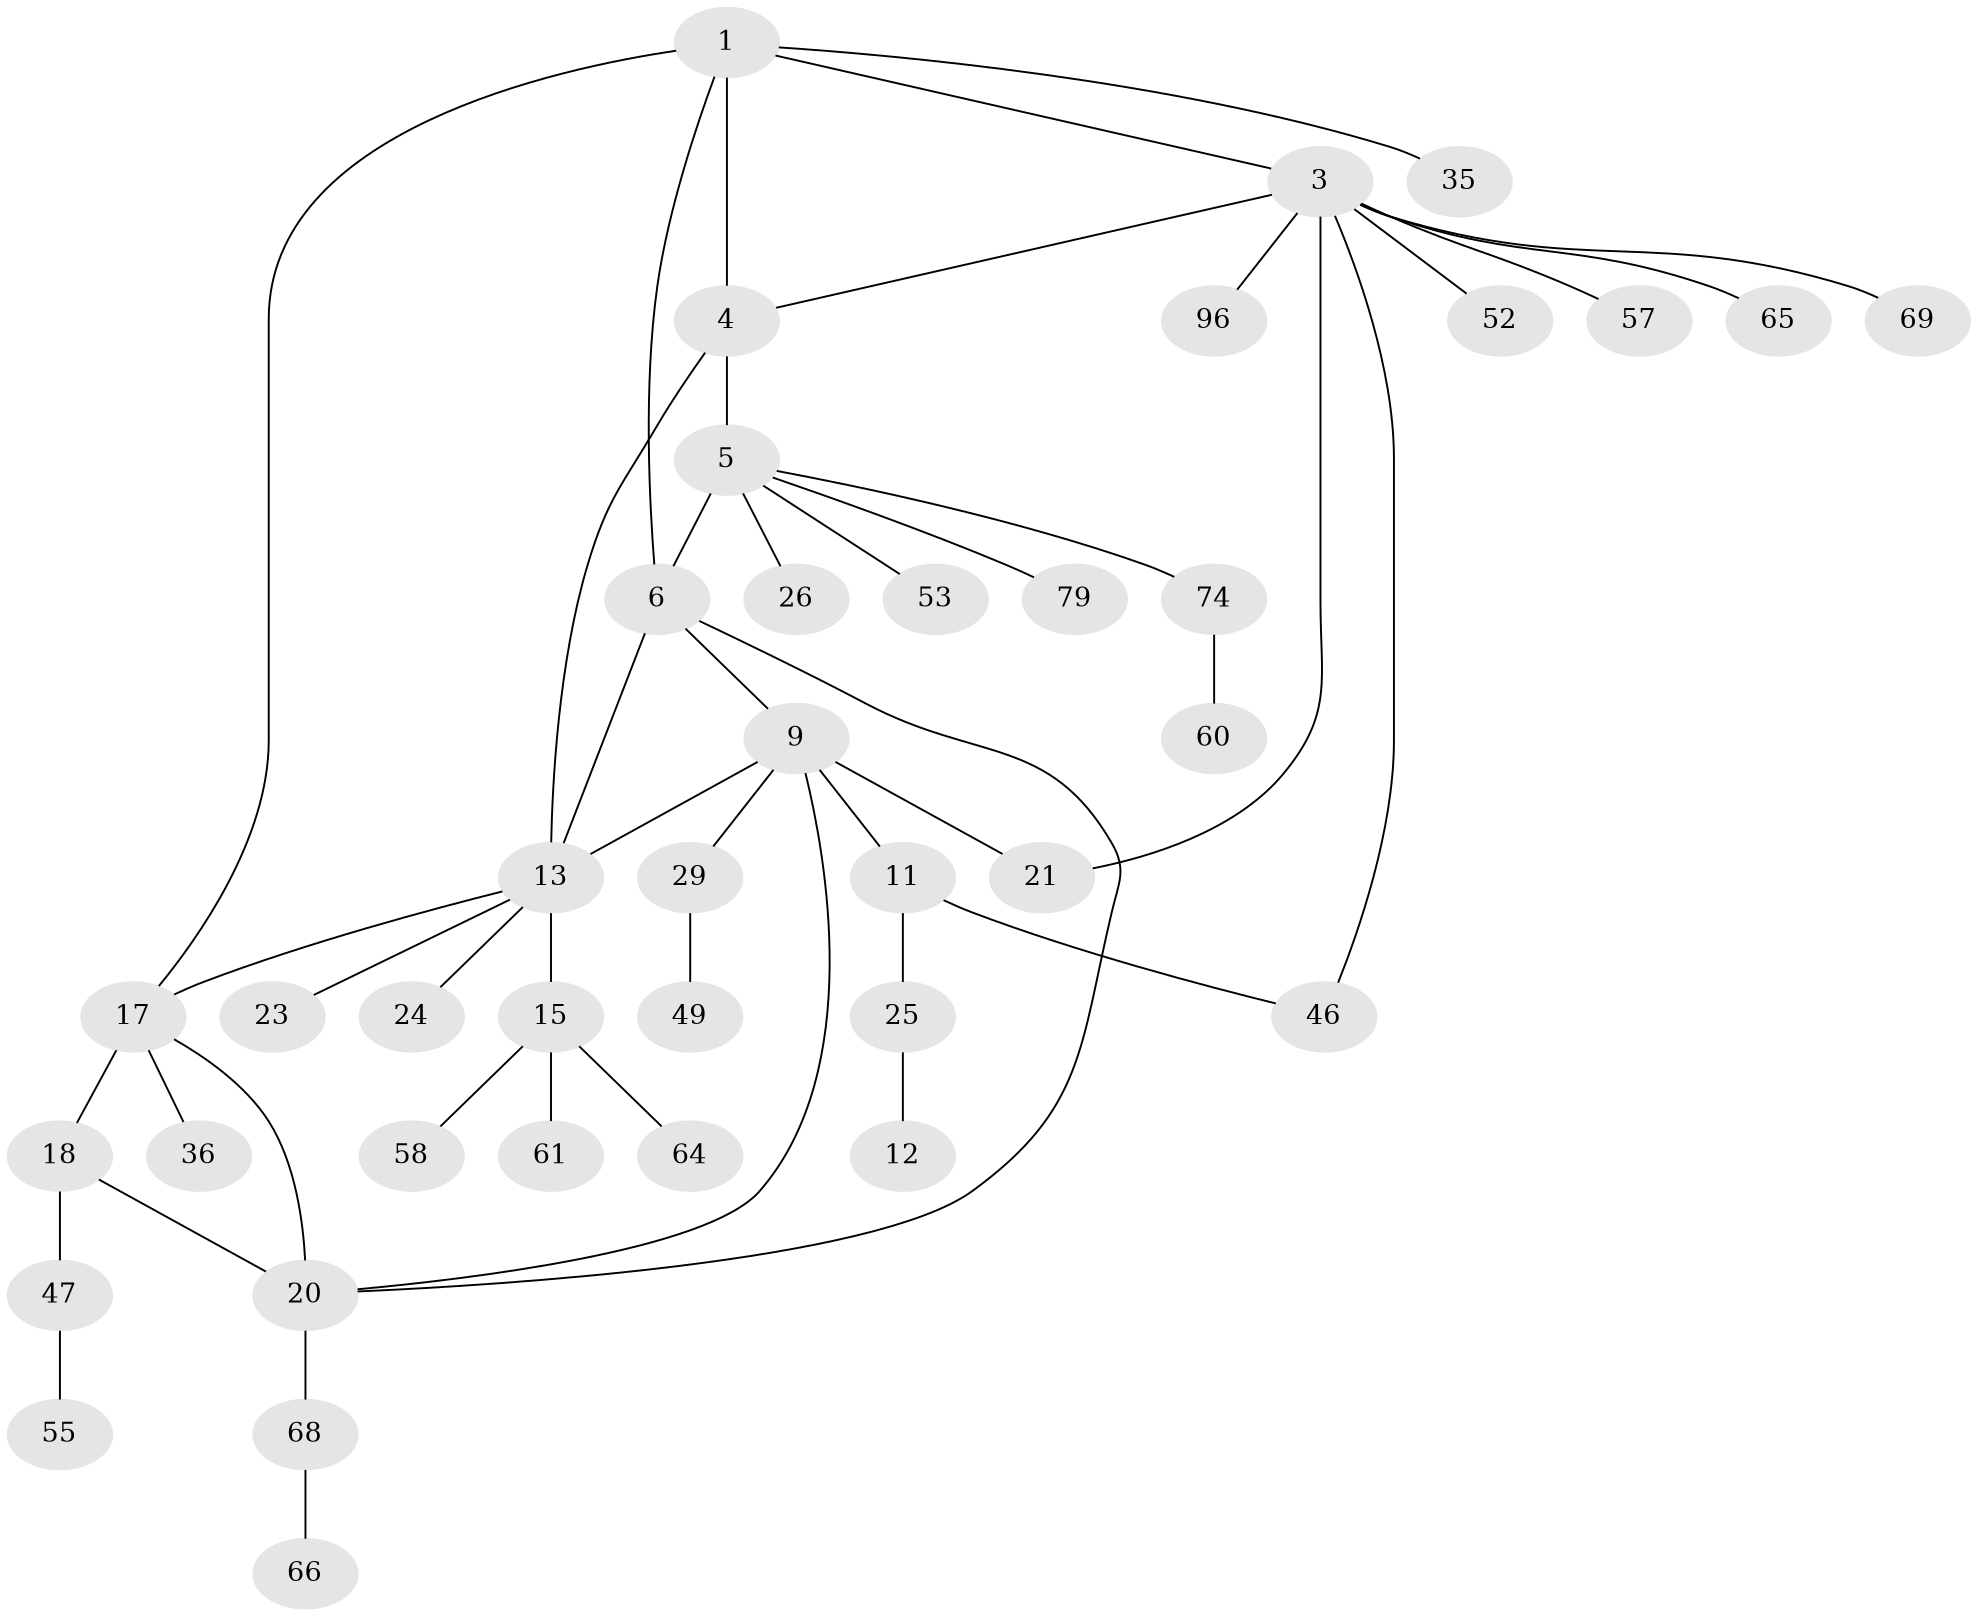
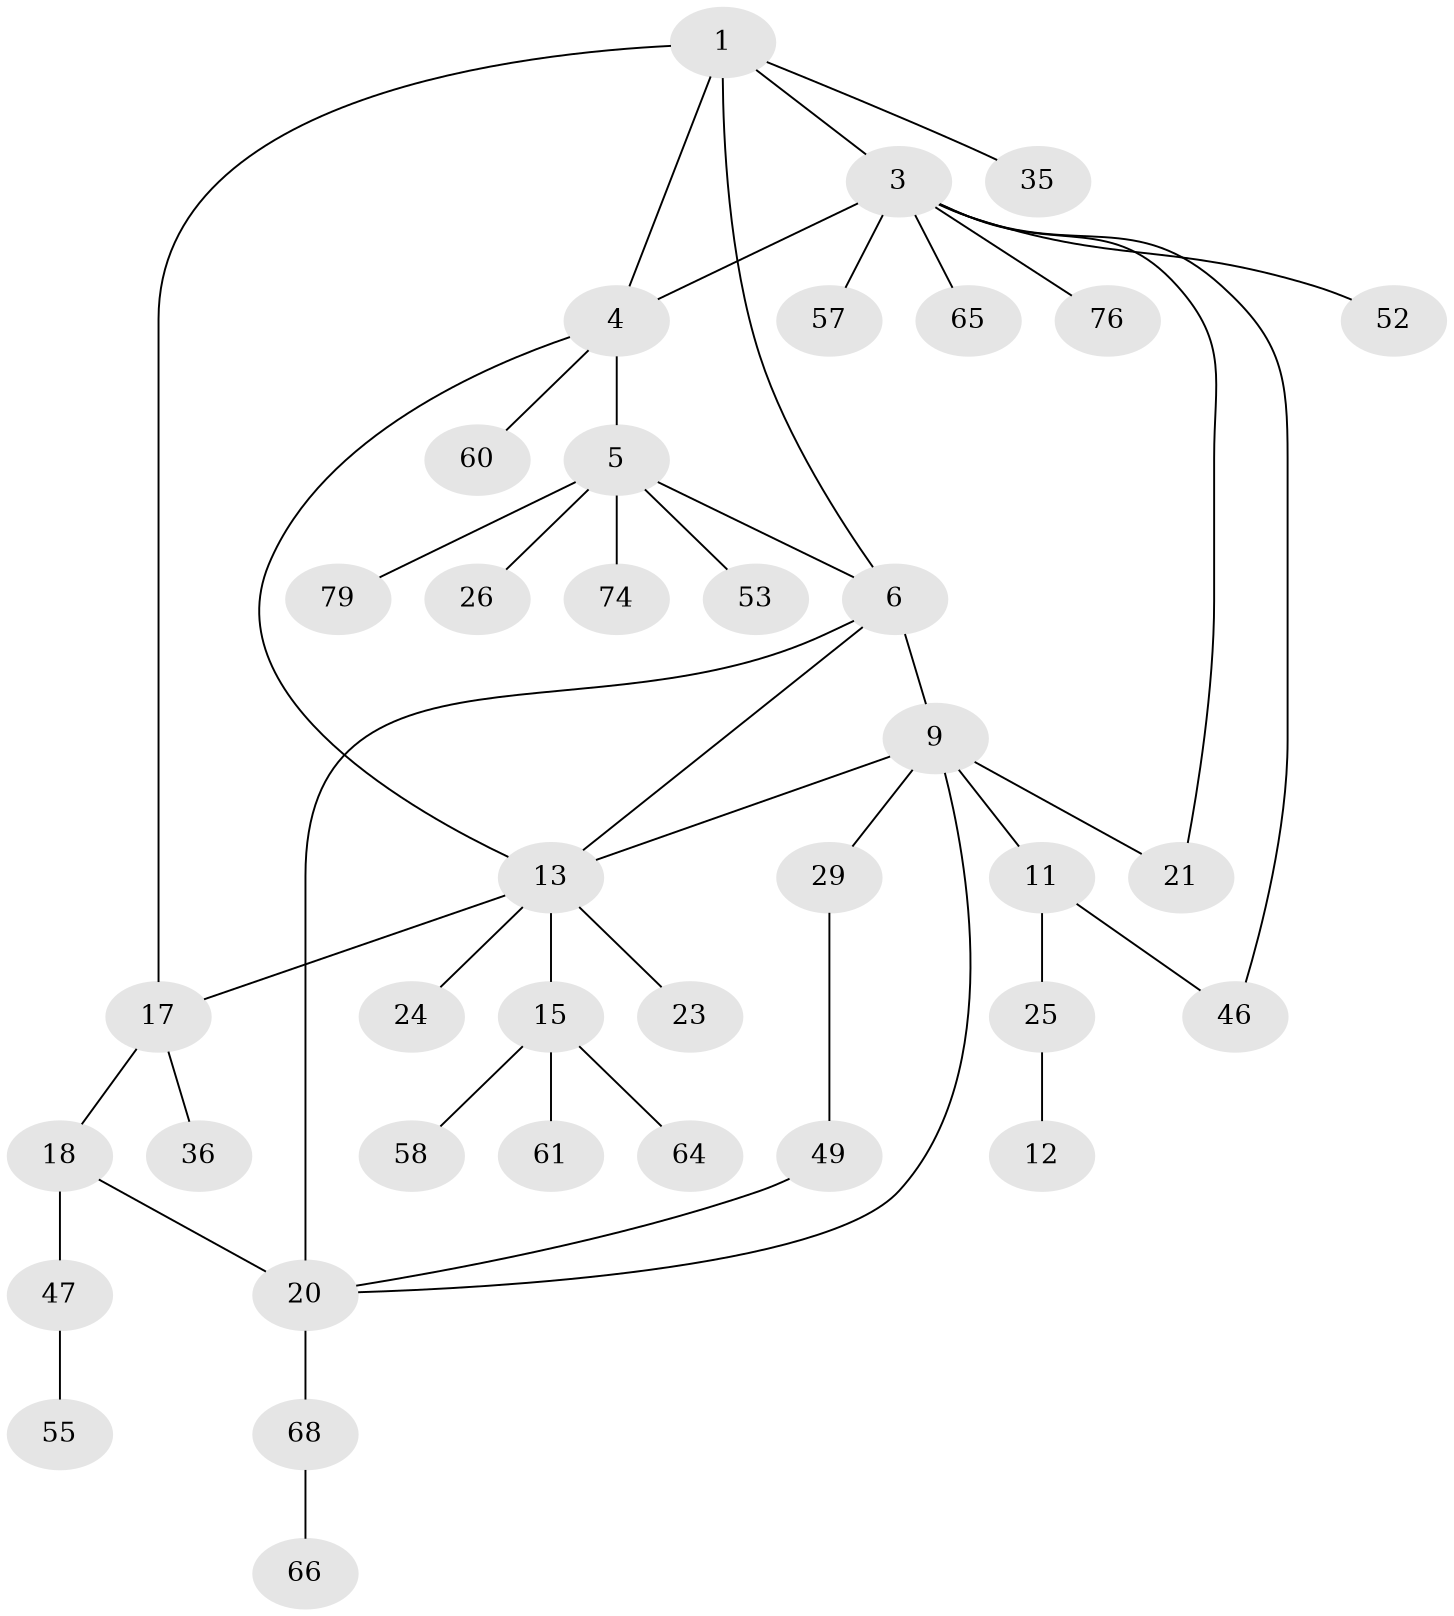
(1214, 321) -> (1108, 321)
(1918, 321) -> none
(1214, 669) -> (547, 390)
(273, 1130) -> (576, 1243)
